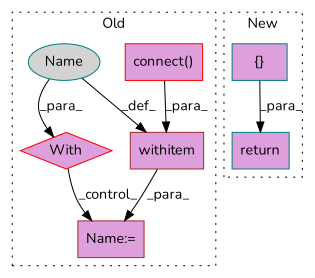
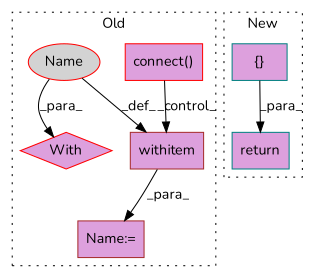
(64, 62) -> (64, 62)
(187, 106) -> (187, 106)
(74, 192) -> none
